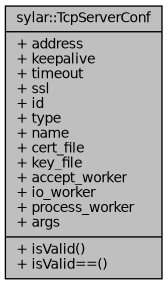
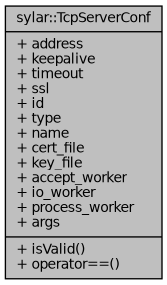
(62, 265) -> (68, 265)
